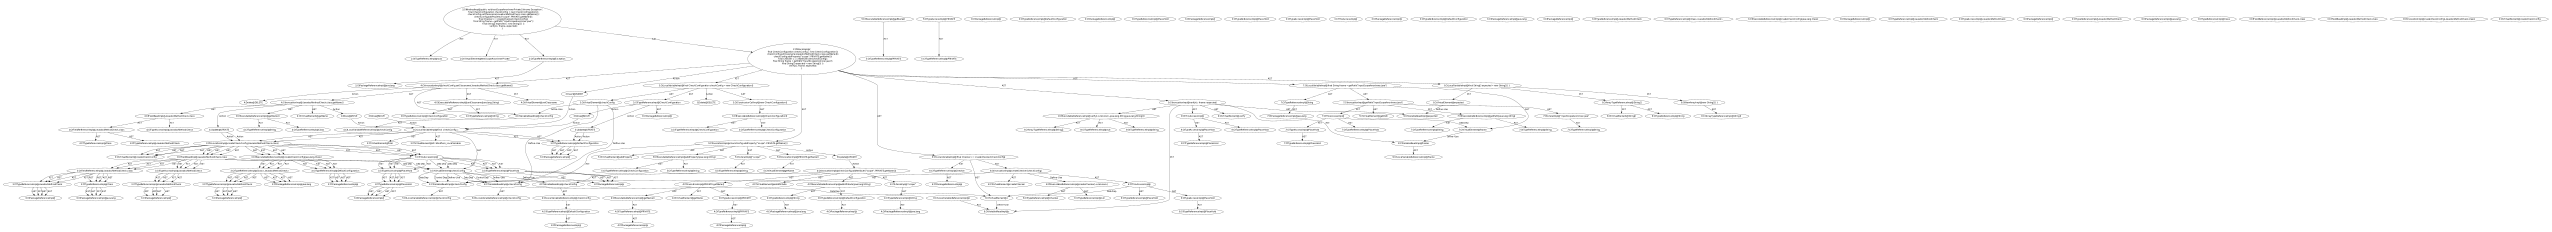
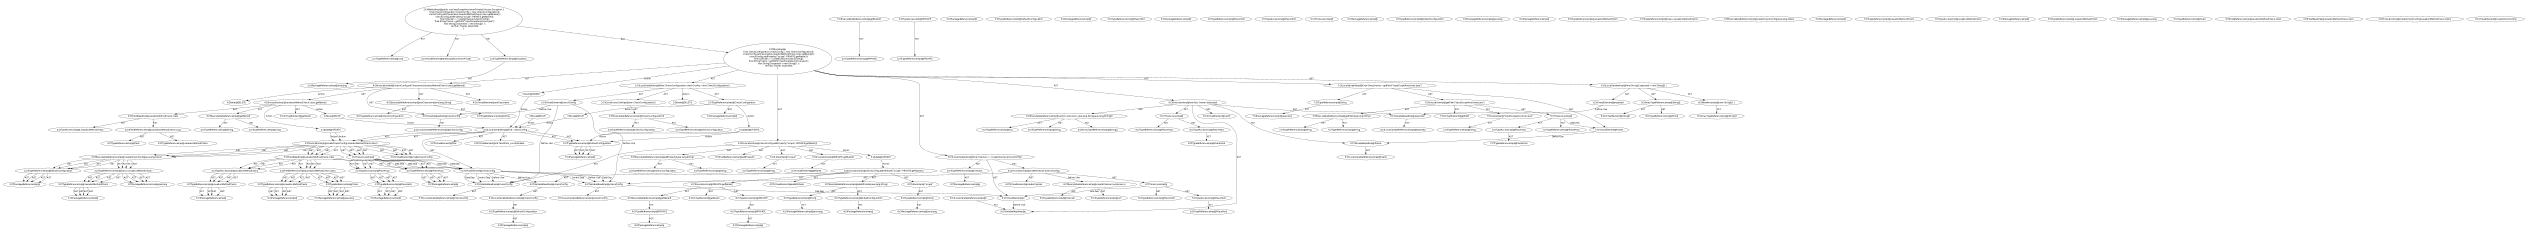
none -> (1403, 130)
(615, 157) -> (735, 157)
